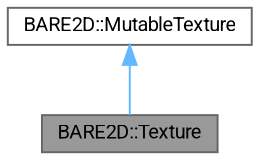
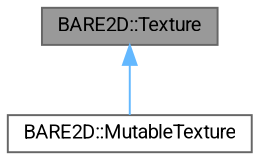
(130, 90) -> (130, 90)
